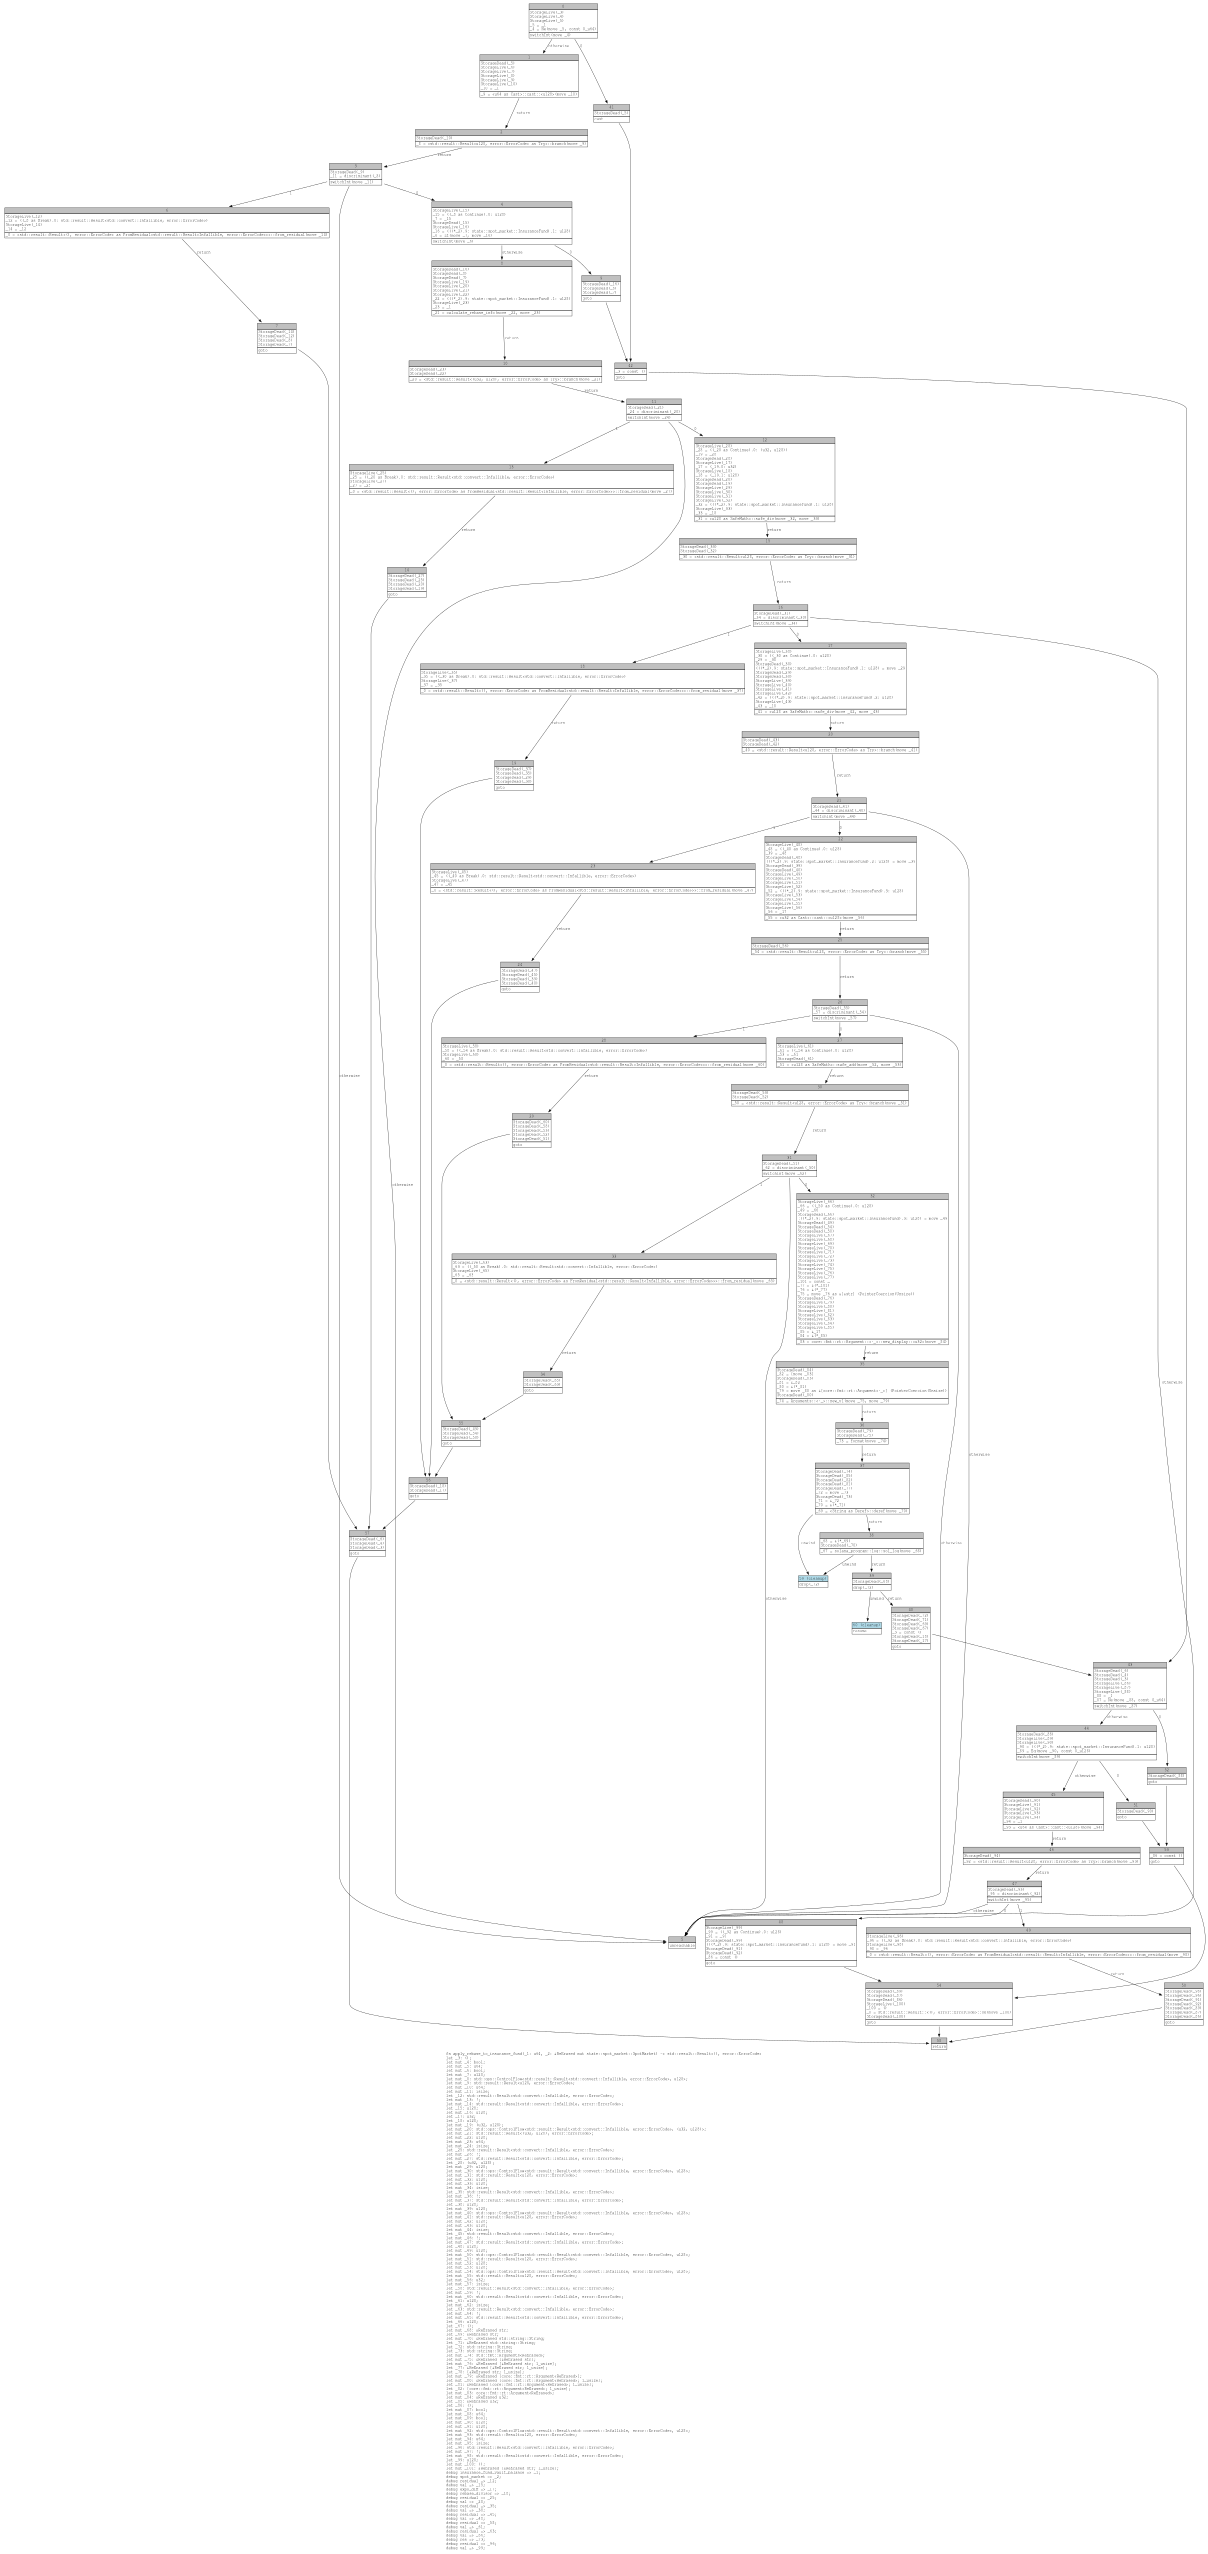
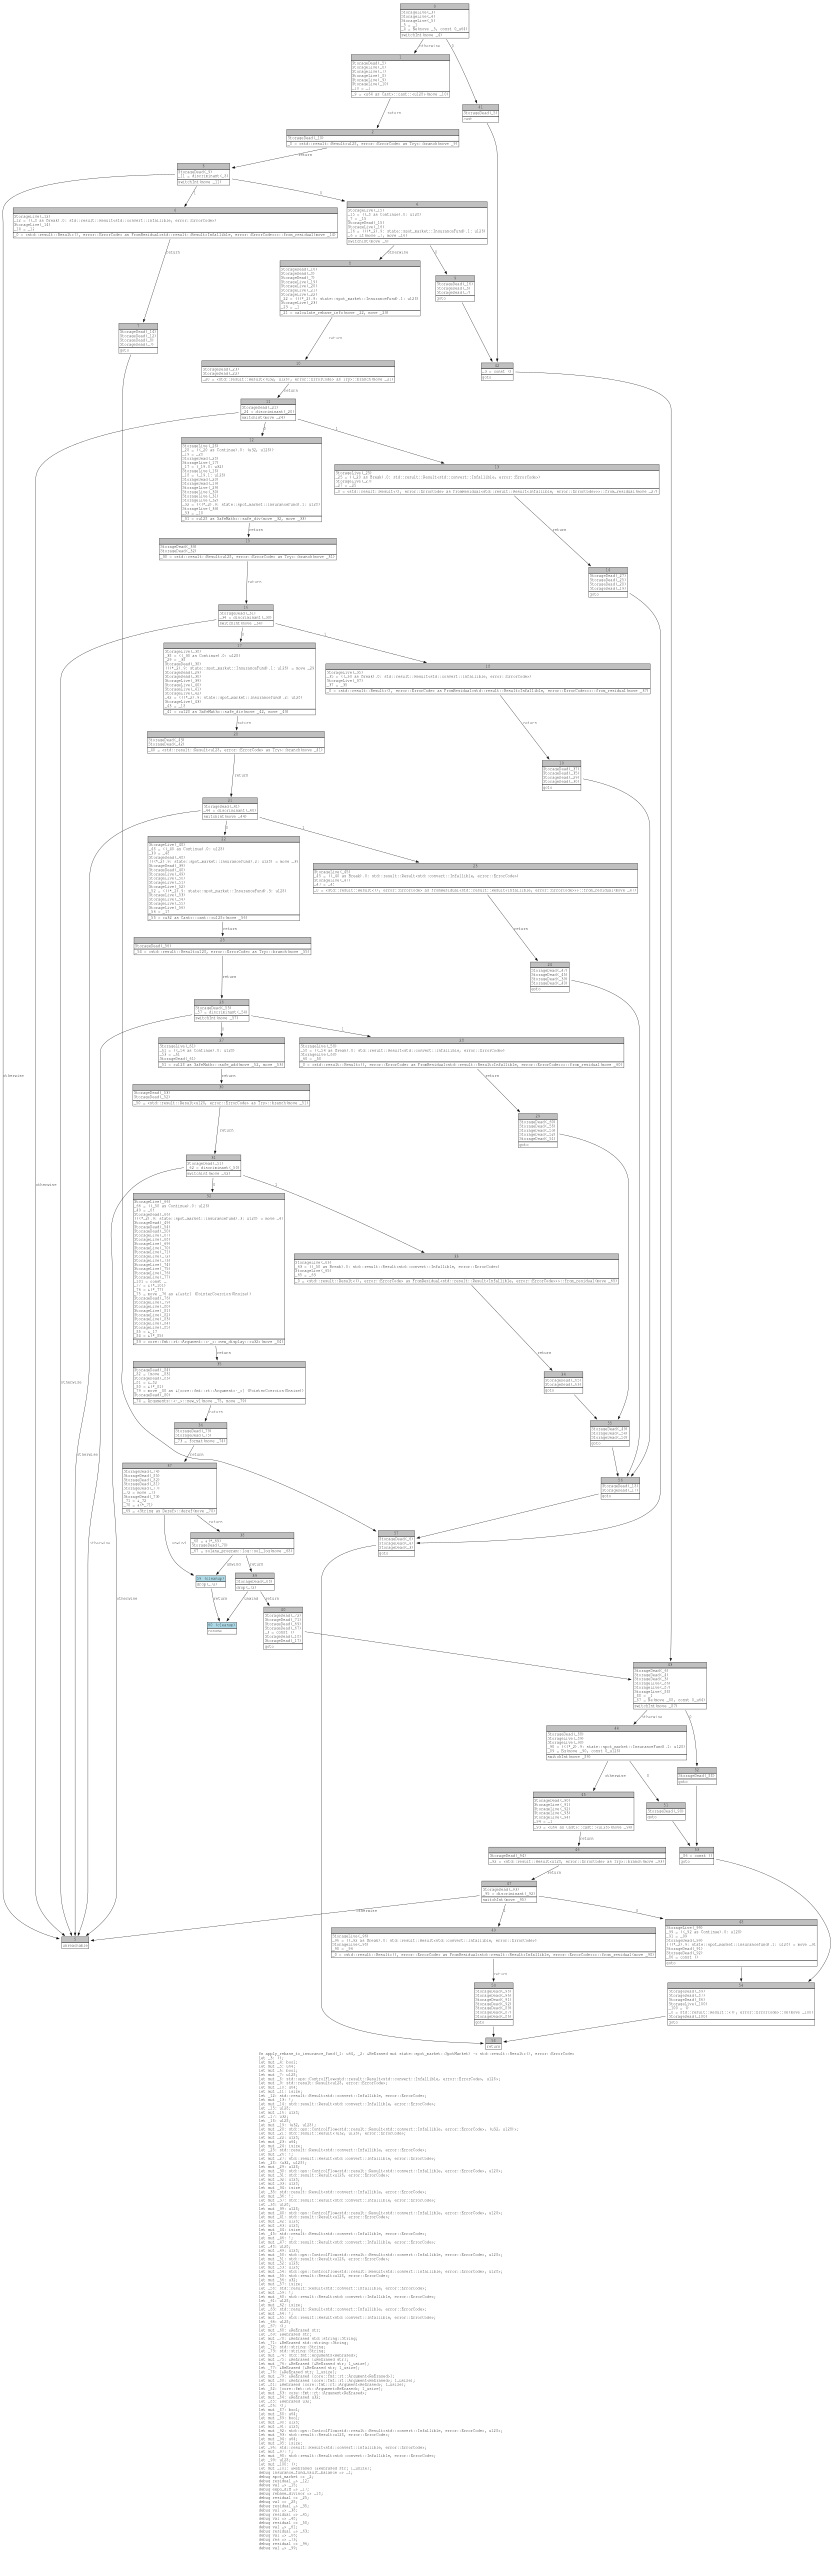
none -> (214, 1604)
